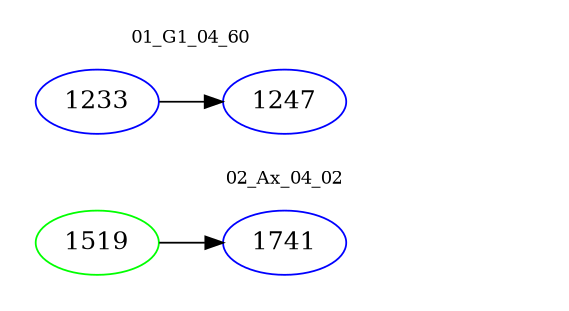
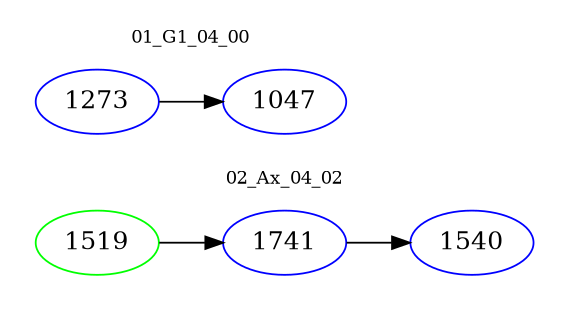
(191, 38) -> (191, 38)
(97, 102) -> (97, 102)
(285, 102) -> (285, 102)
none -> (472, 243)
